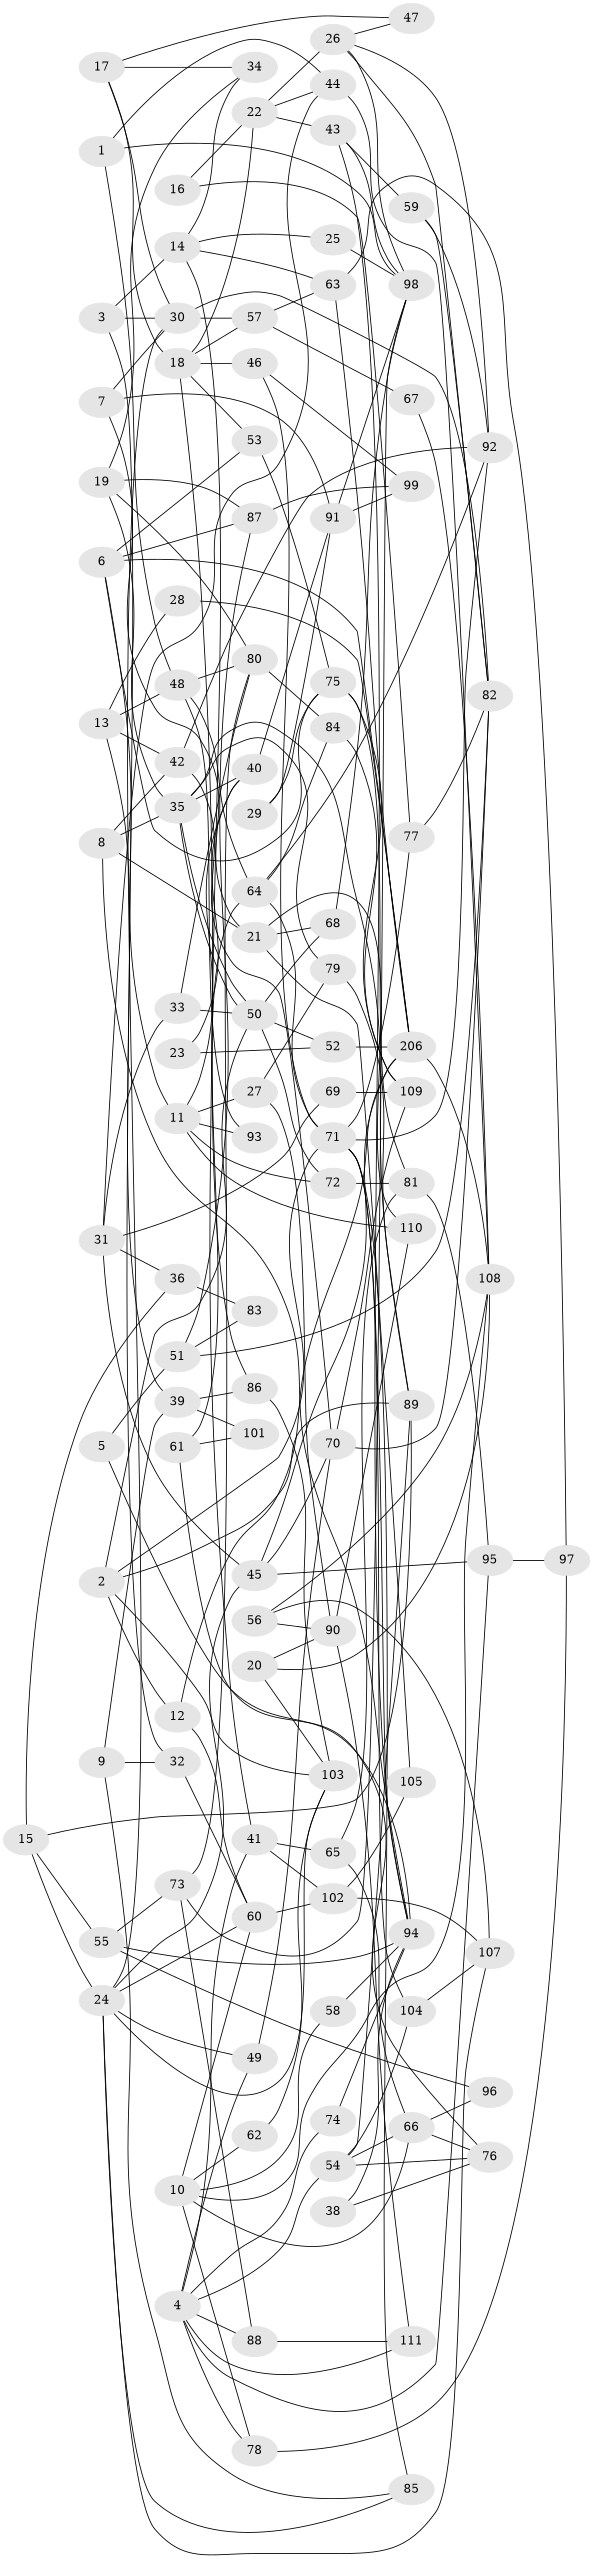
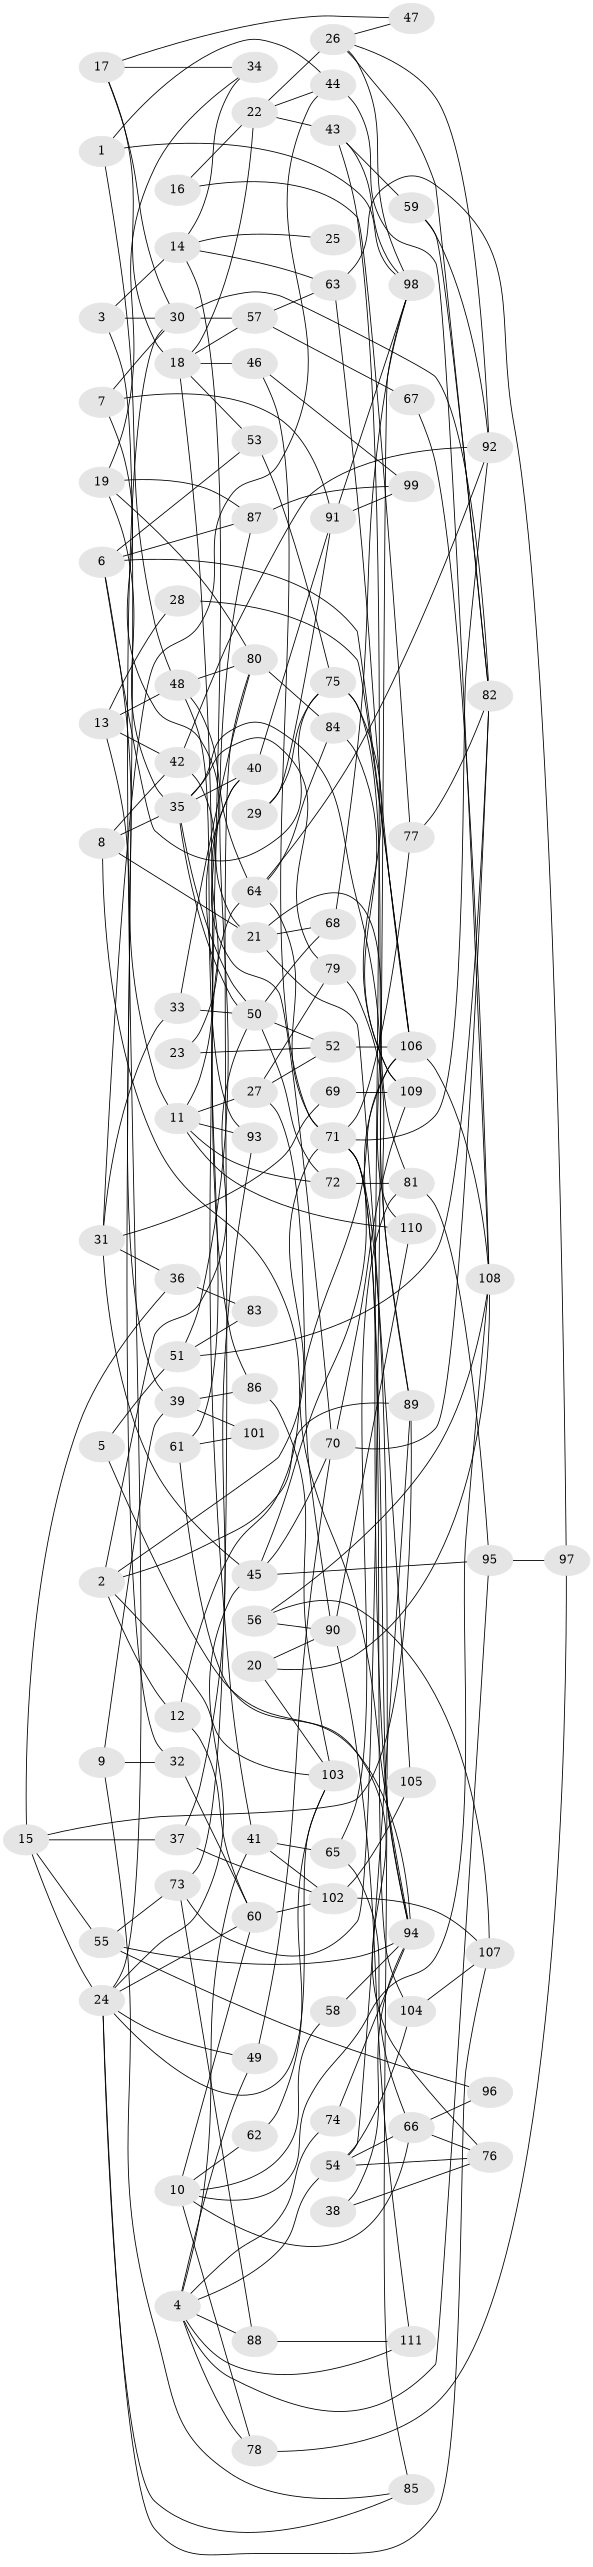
(372, 263) -> none
(412, 1047) -> (412, 1047)
none -> (287, 1074)
none -> (178, 1840)
